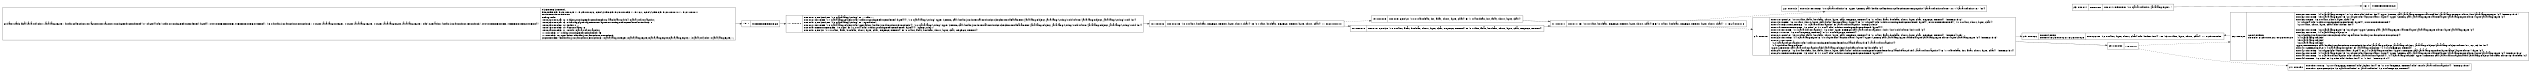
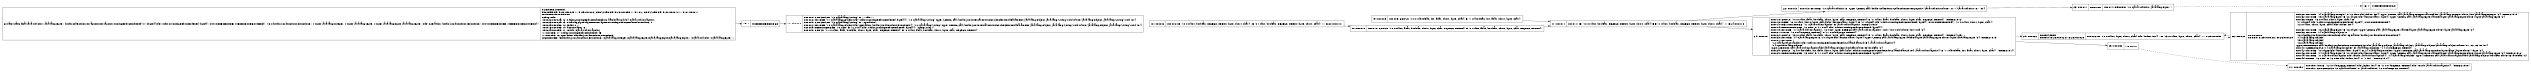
(2267, 6) -> (2267, 6)
none -> (2029, 8)
(1756, 16) -> (1756, 16)
(1357, 21) -> none
(1145, 24) -> none
(1729, 28) -> (1729, 28)
(2256, 35) -> (2255, 35)
(2184, 44) -> (2226, 37)
